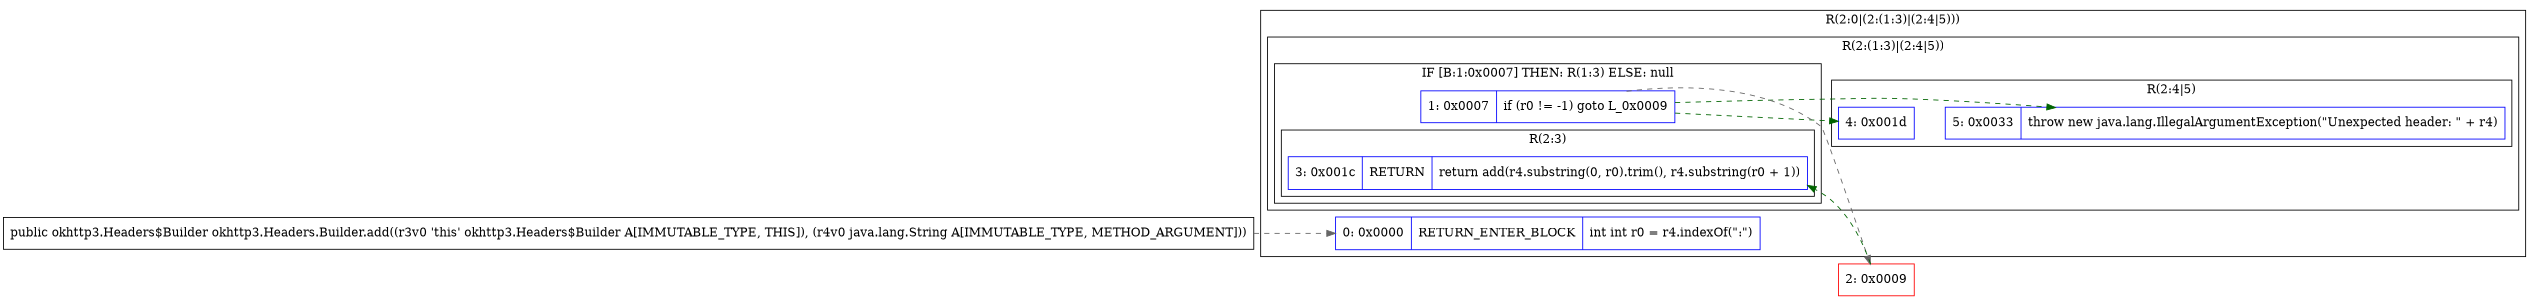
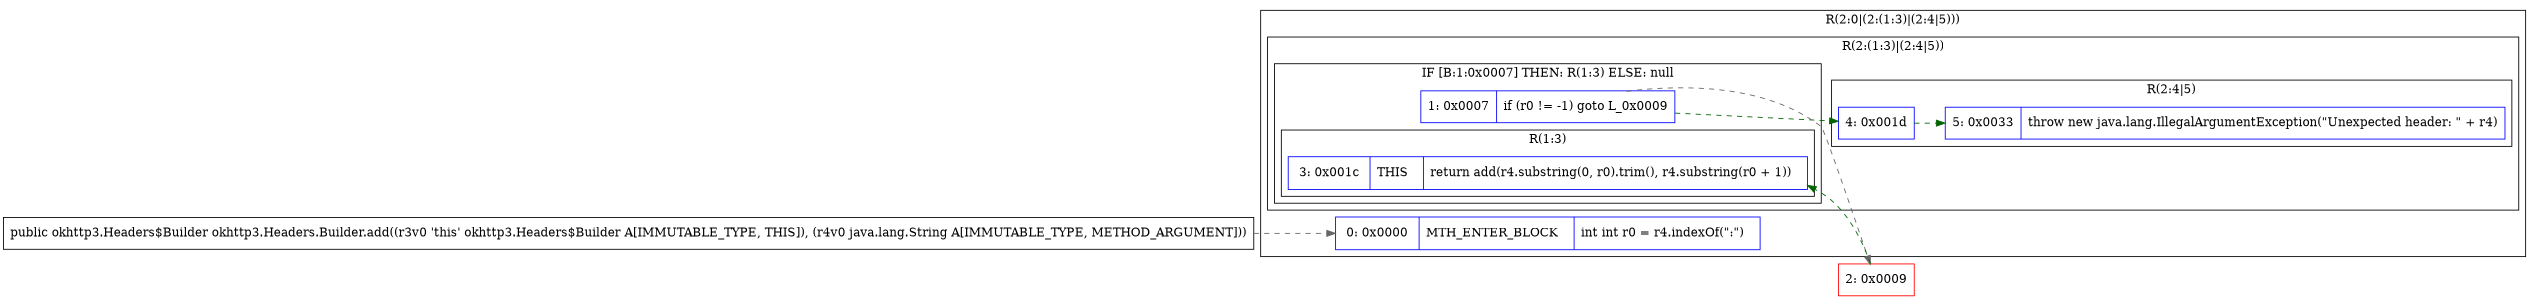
(1861, 98) -> (1925, 123)
(1548, 140) -> (1548, 140)
(1397, 173) -> (1393, 173)
(1497, 233) -> (1492, 233)
